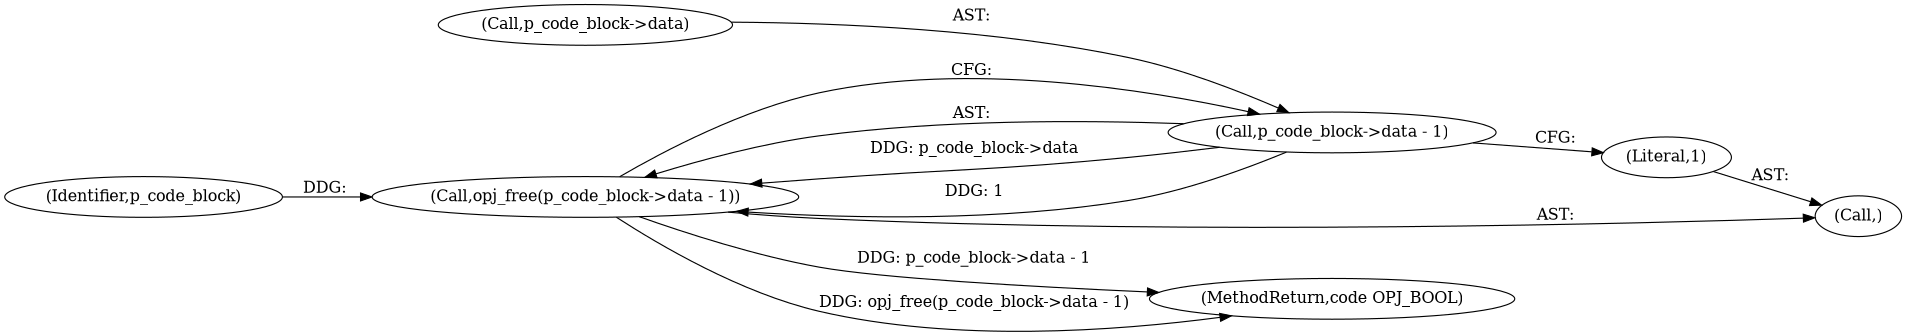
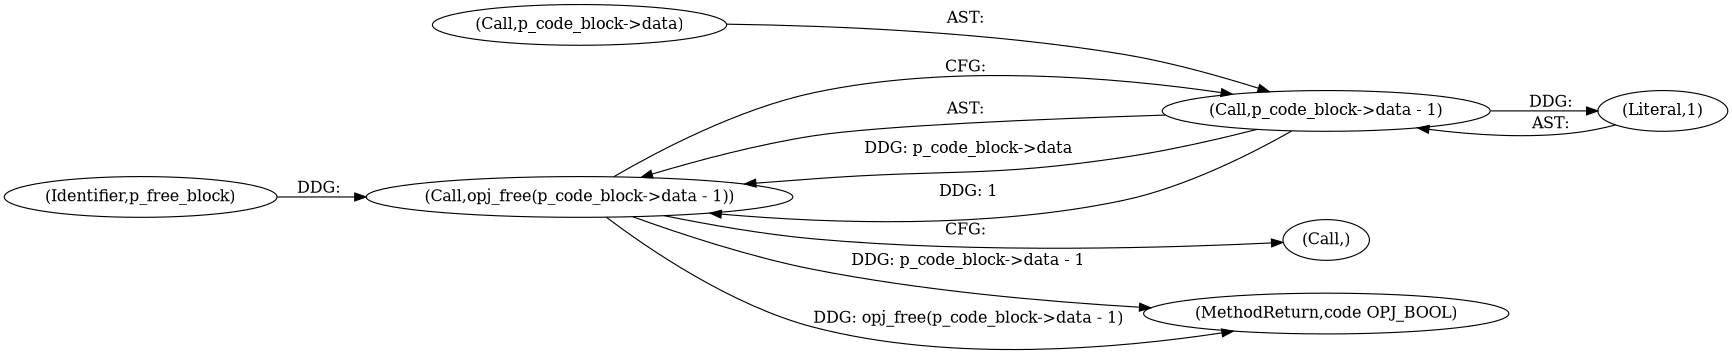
(1558, 139) -> (1553, 102)
(1762, 187) -> (1523, 136)
(144, 197) -> (141, 197)
(1558, 216) -> (968, 230)
